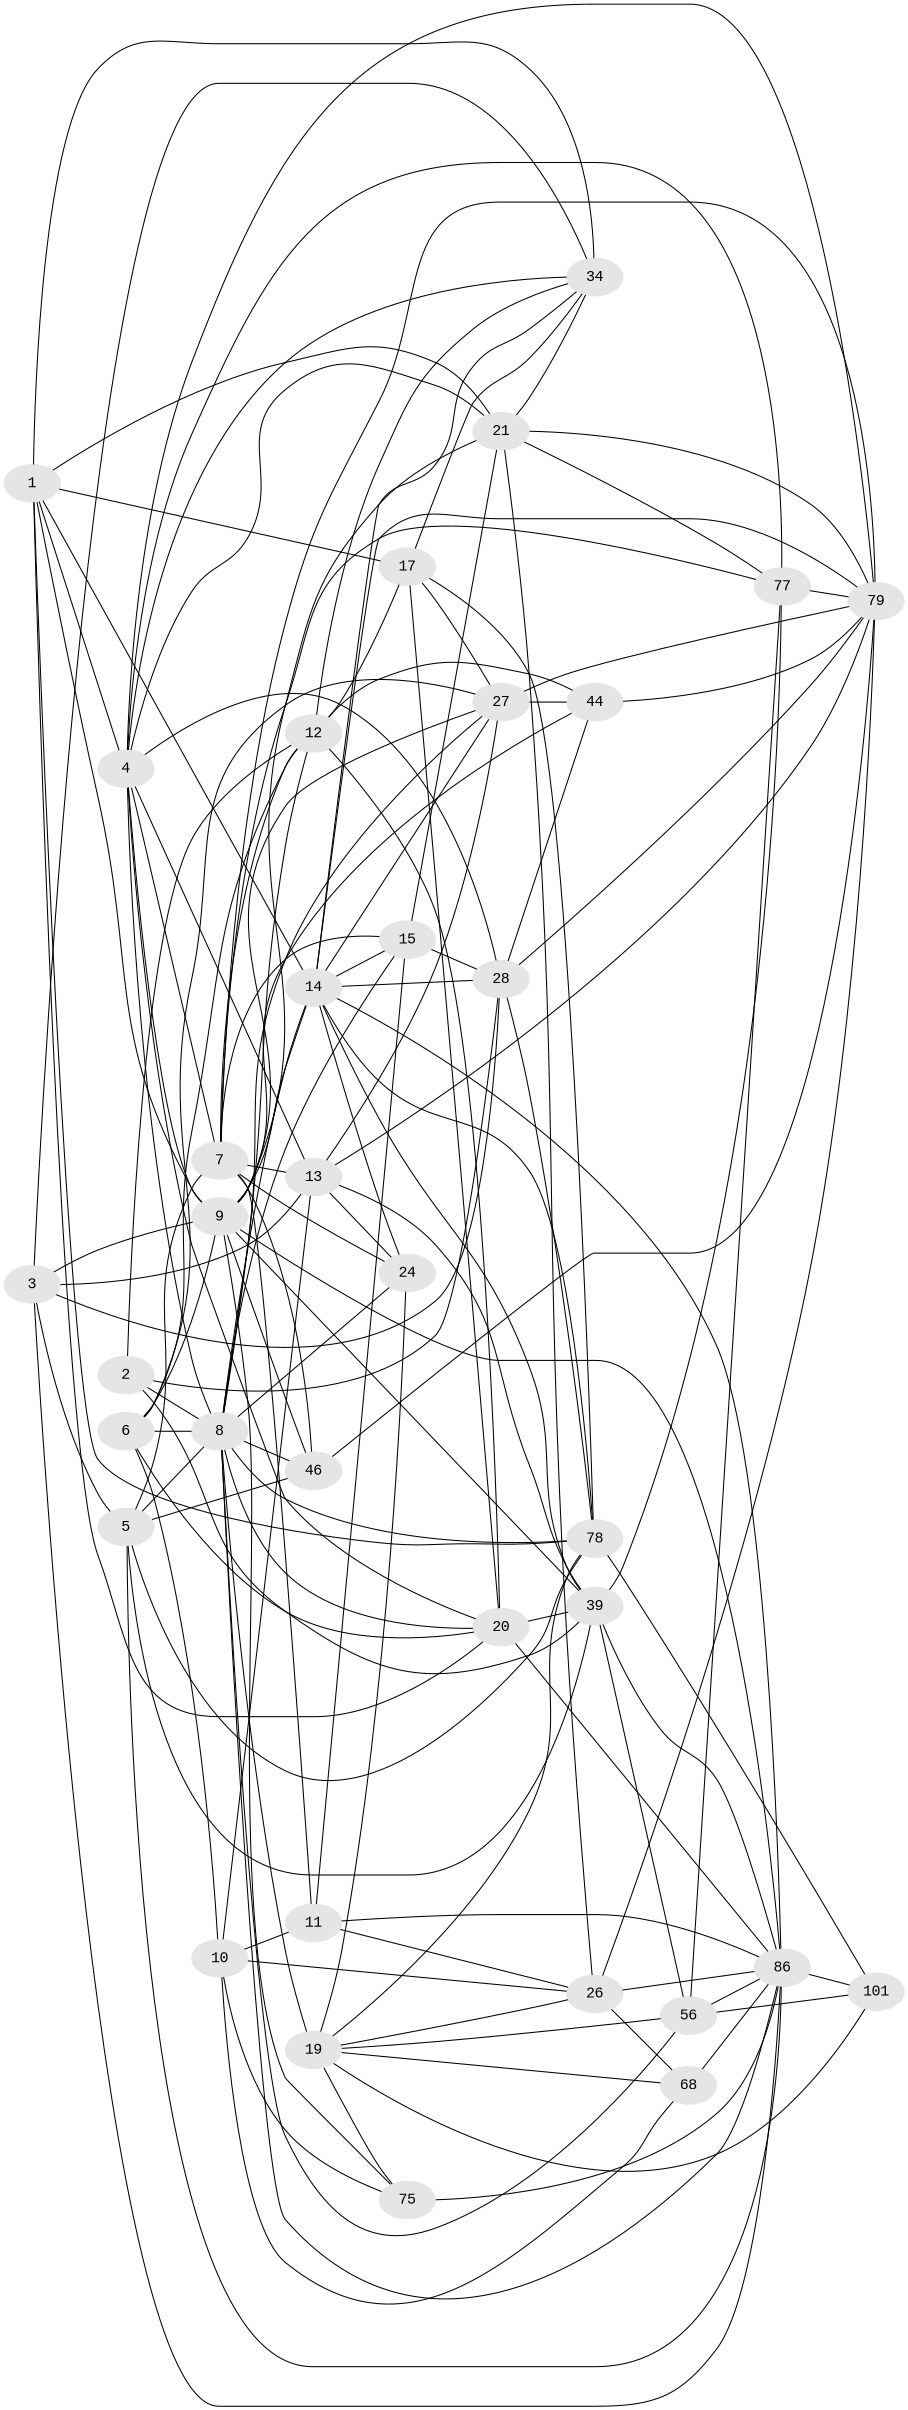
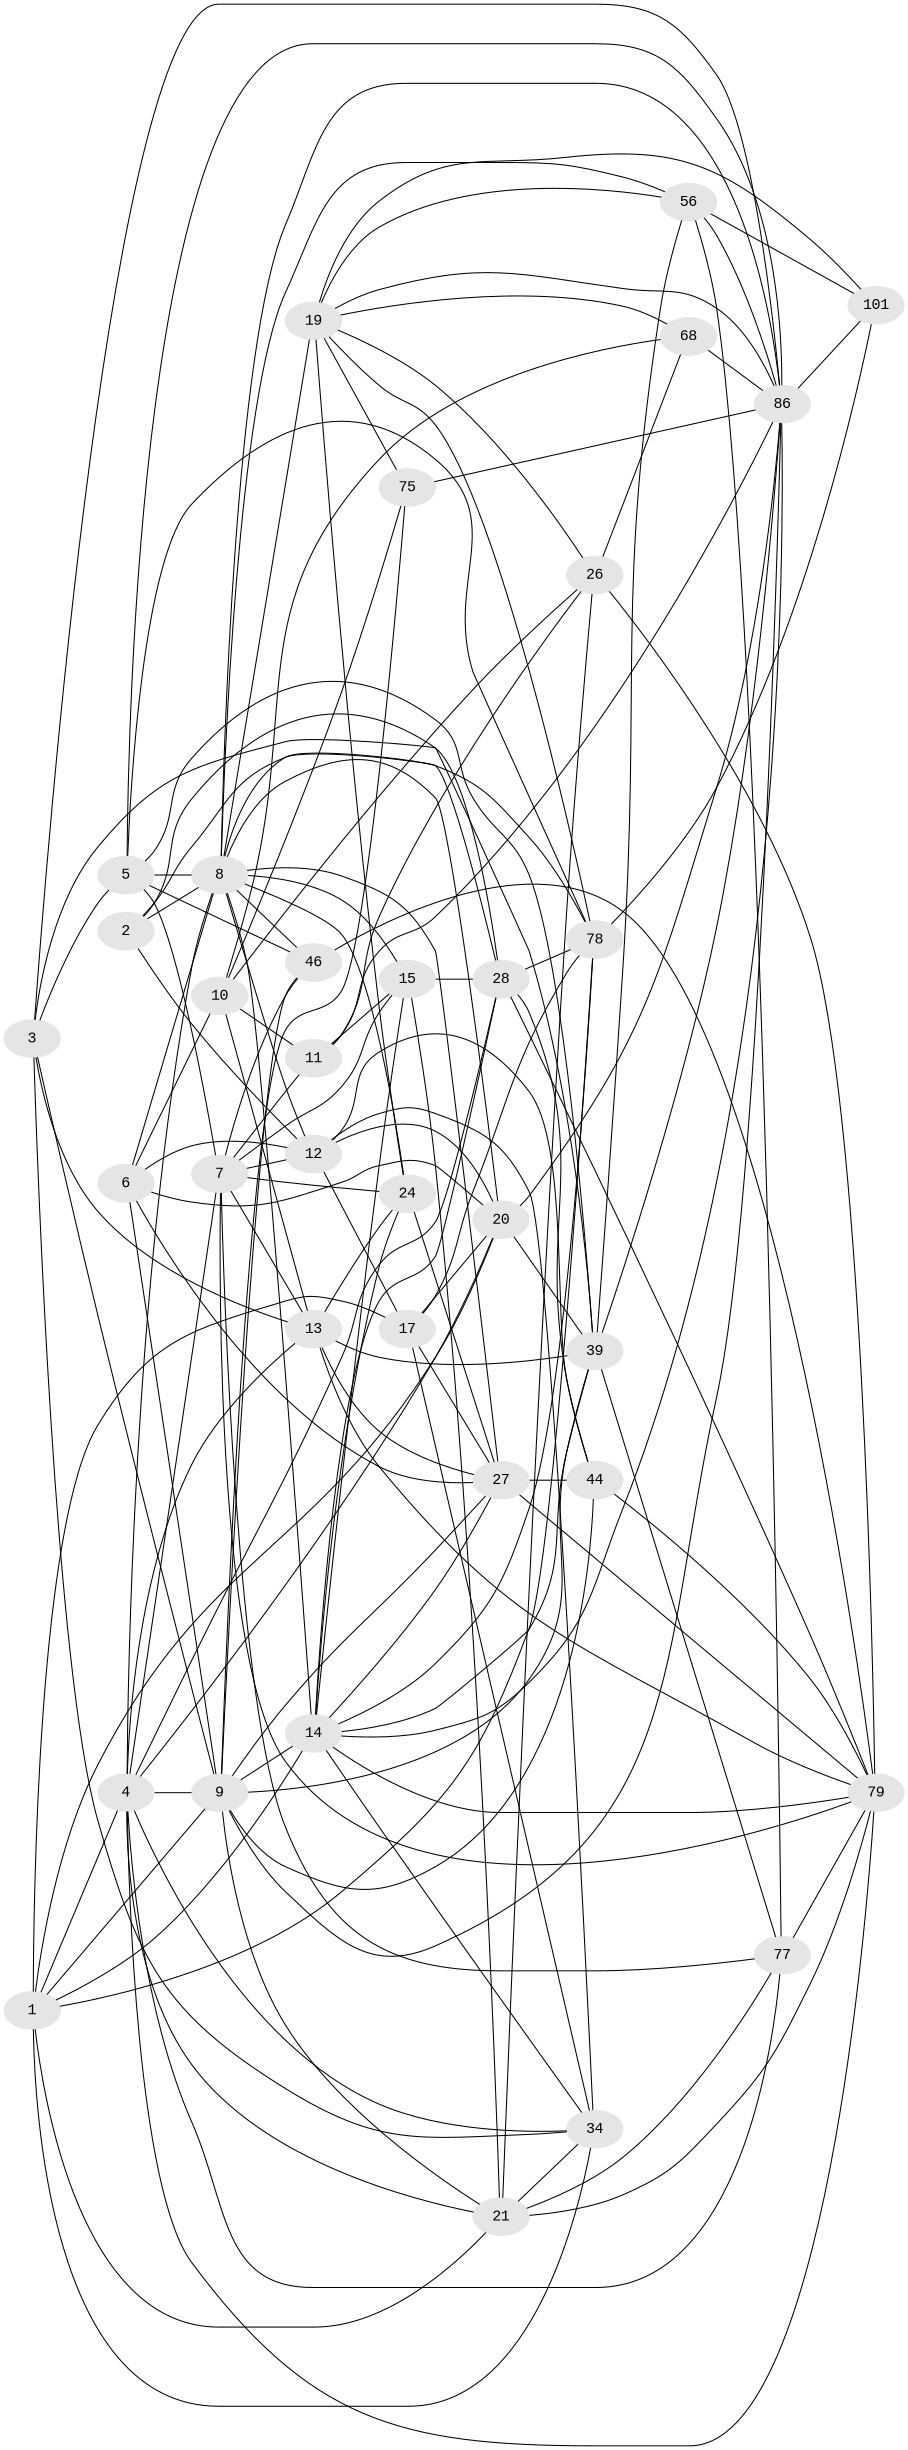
none -> (460, 1356)
(698, 1979) -> (574, 281)
